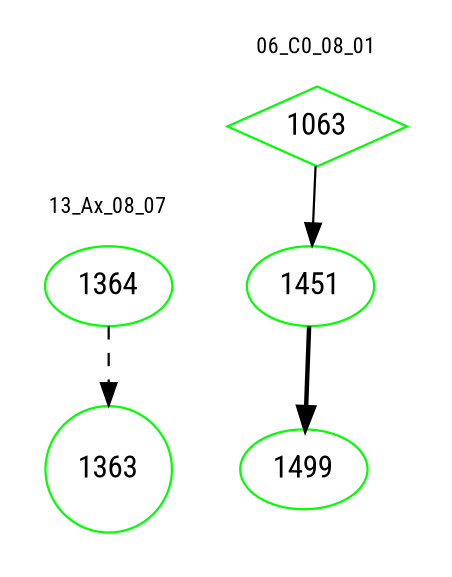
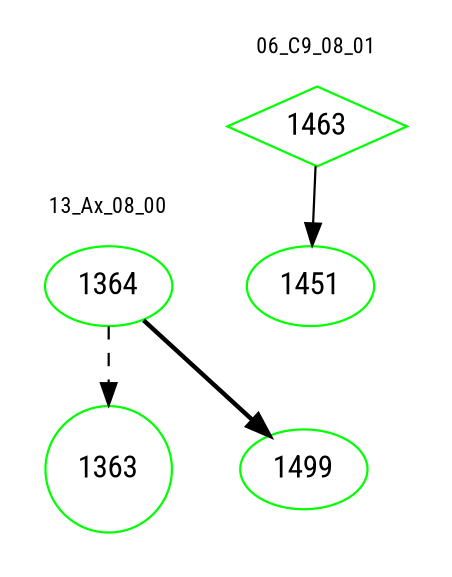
(317, 48) -> (317, 48)
(317, 126) -> (317, 126)
(109, 207) -> (109, 207)
(308, 367) -> (176, 350)
